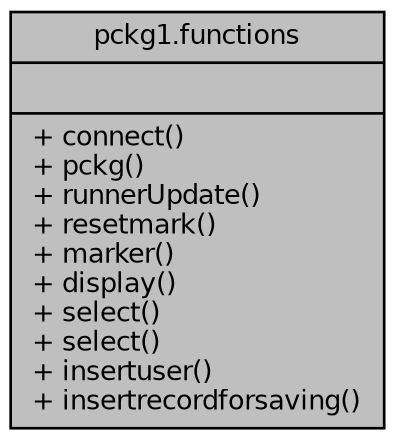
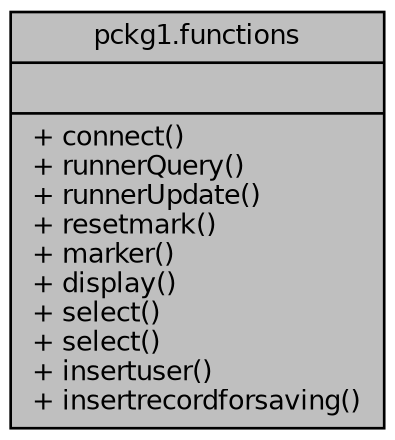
(89, 167) -> (139, 167)
